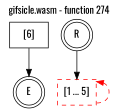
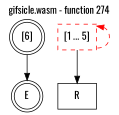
(29, 35) -> (27, 37)
(77, 35) -> (77, 96)
(77, 61) -> (77, 63)
